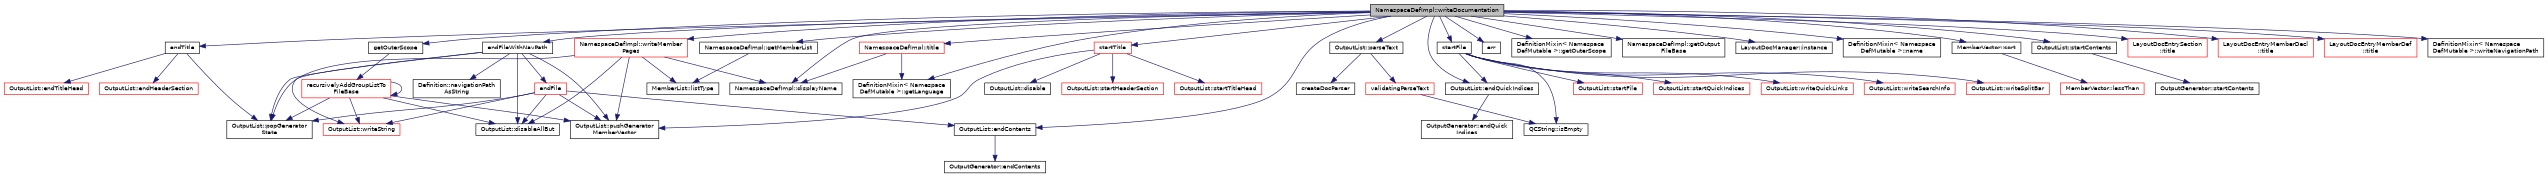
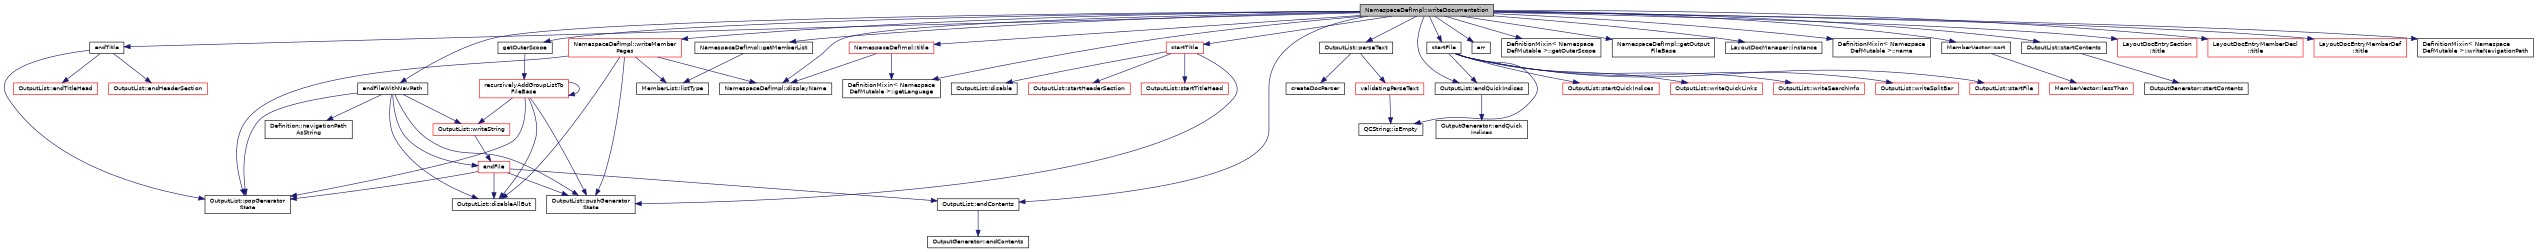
(456, 109) -> (481, 146)
(615, 130) -> (591, 205)
